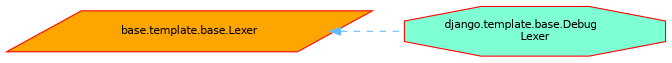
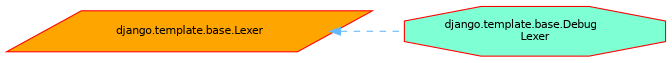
(189, 31) -> (189, 31)
